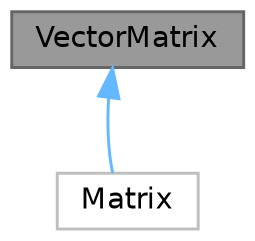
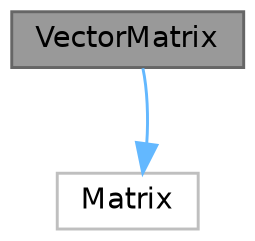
(108, 136) -> (147, 106)
